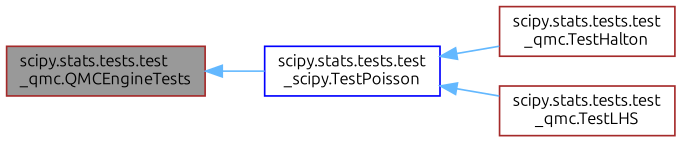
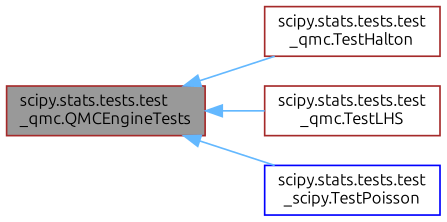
(478, 50) -> (237, 68)
(478, 92) -> (243, 111)
